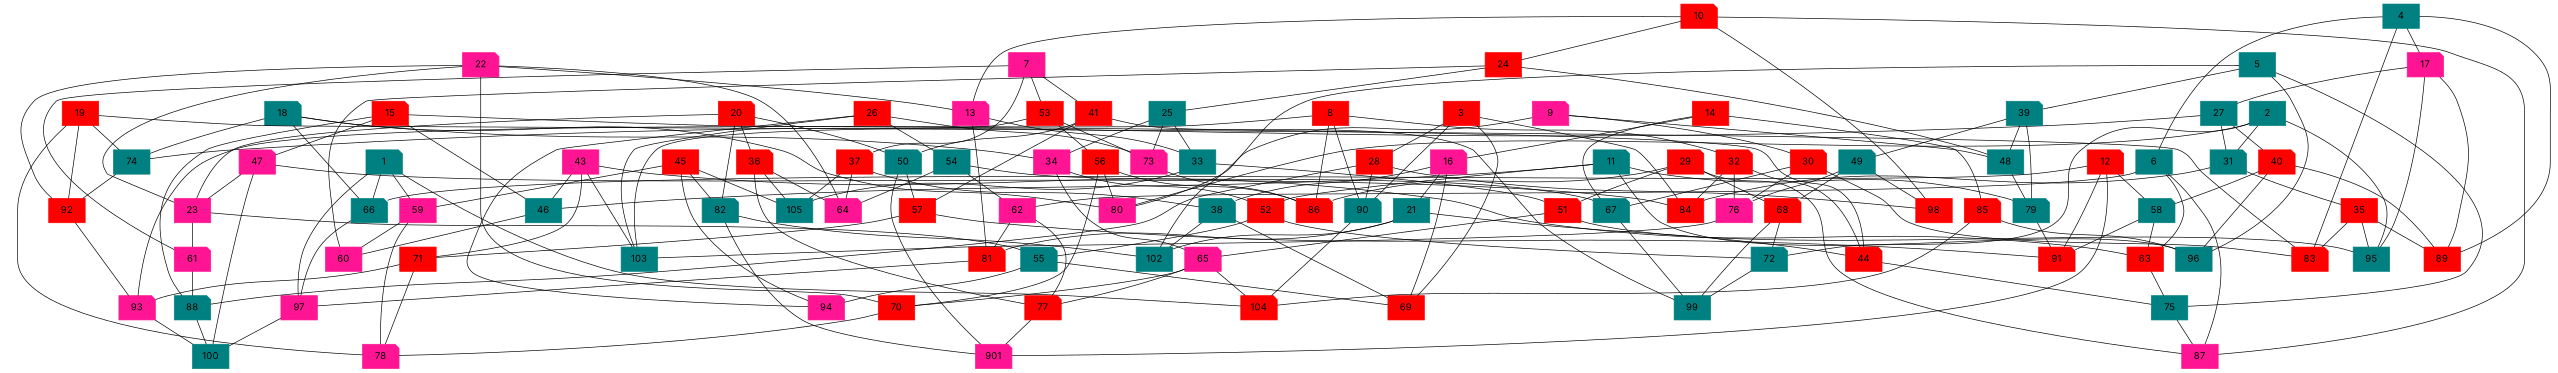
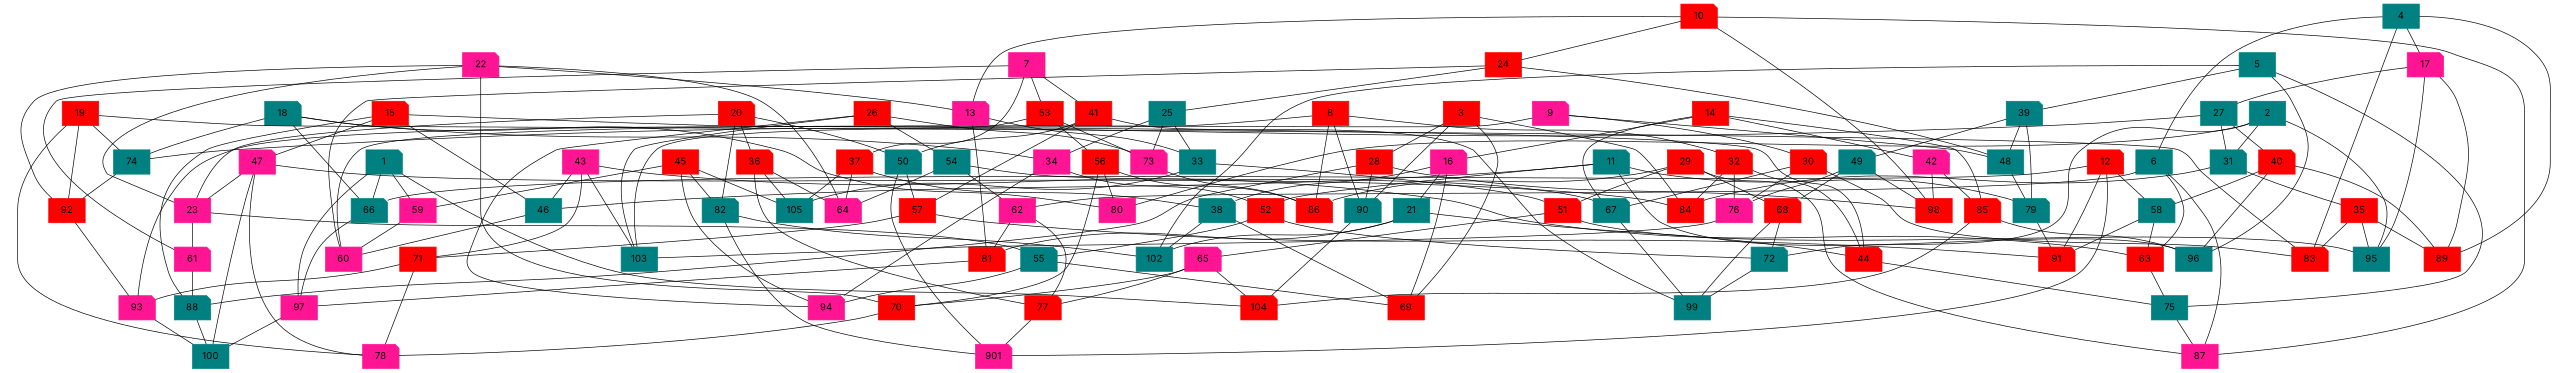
(1285, 138) -> (894, 126)
none -> (1931, 162)
(1098, 226) -> (943, 231)
(385, 281) -> (259, 291)
